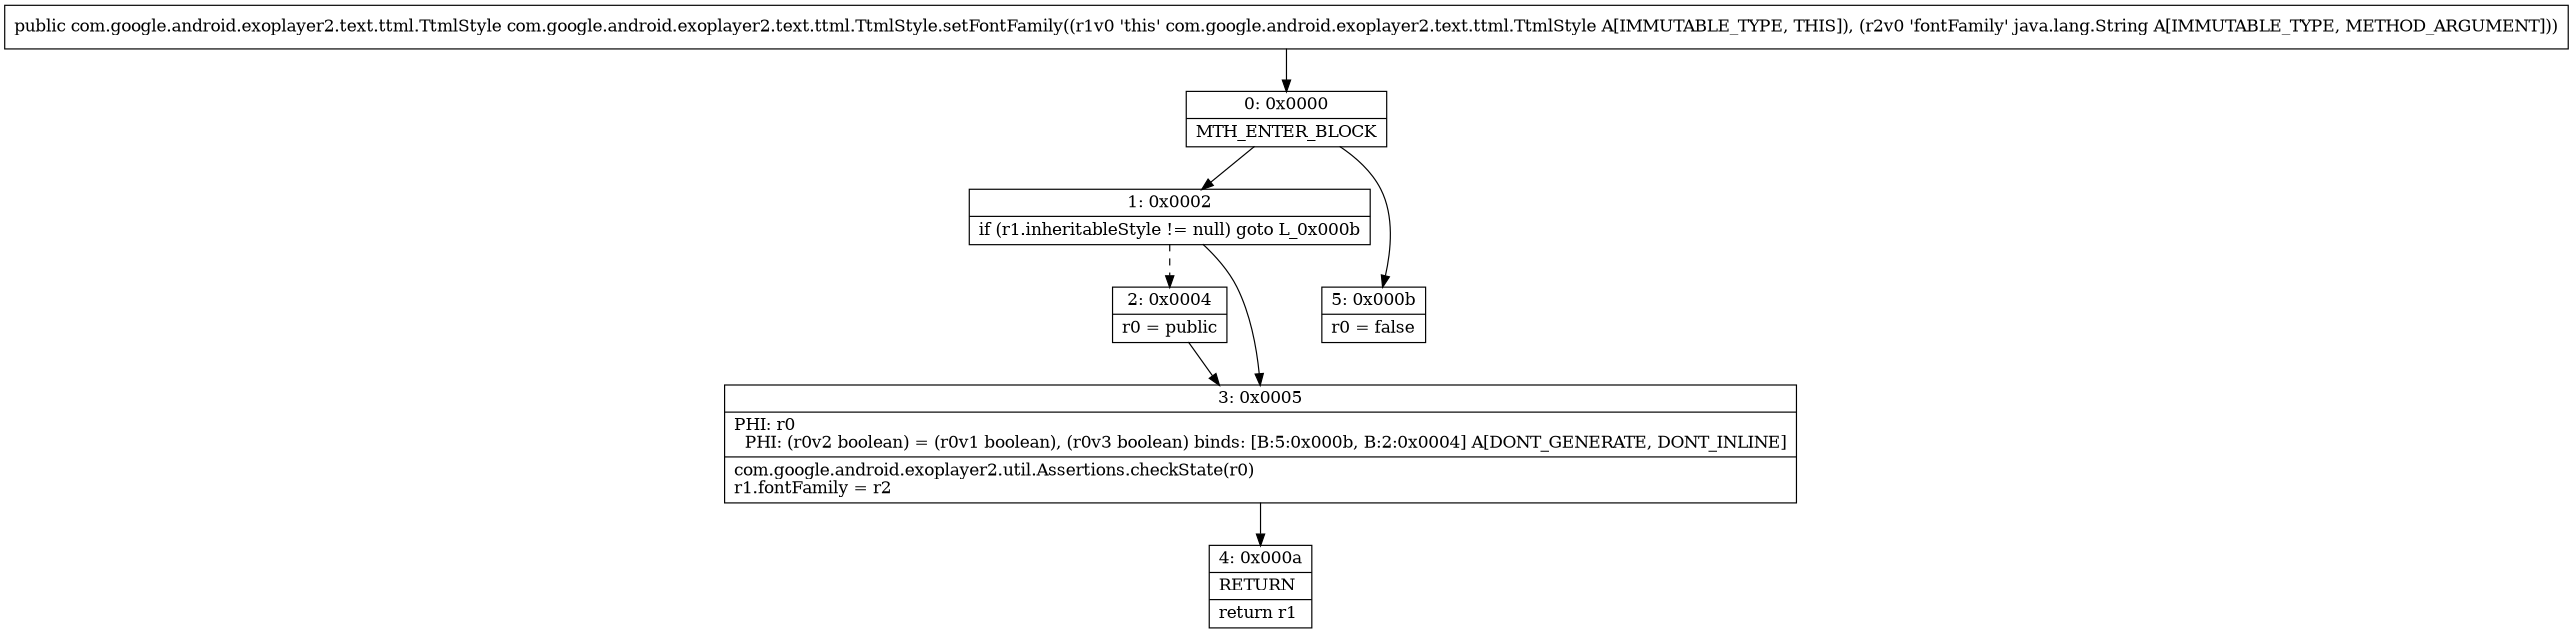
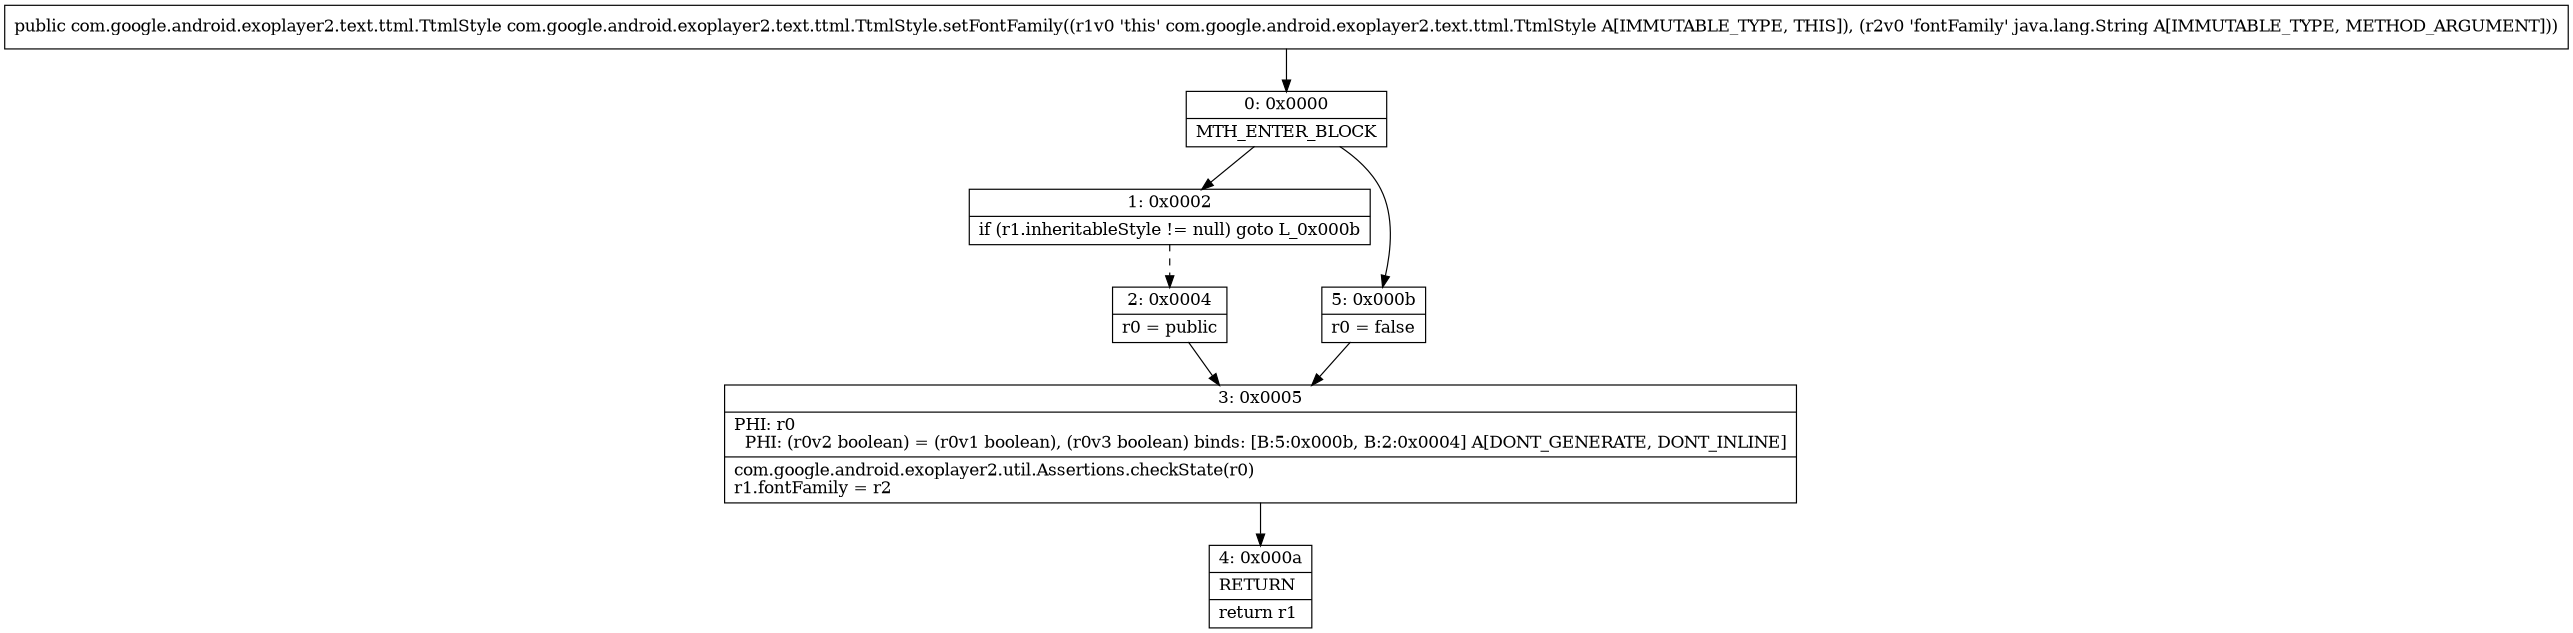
(1244, 303) -> (1335, 359)
